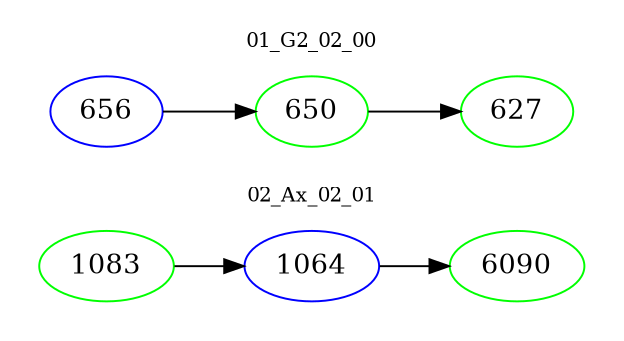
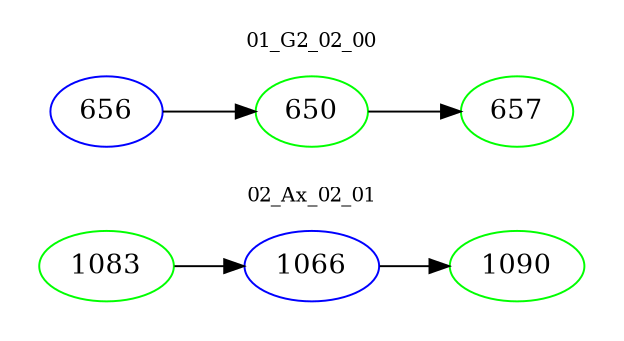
(517, 112) -> (517, 112)
(312, 266) -> (312, 266)
(517, 266) -> (517, 266)
